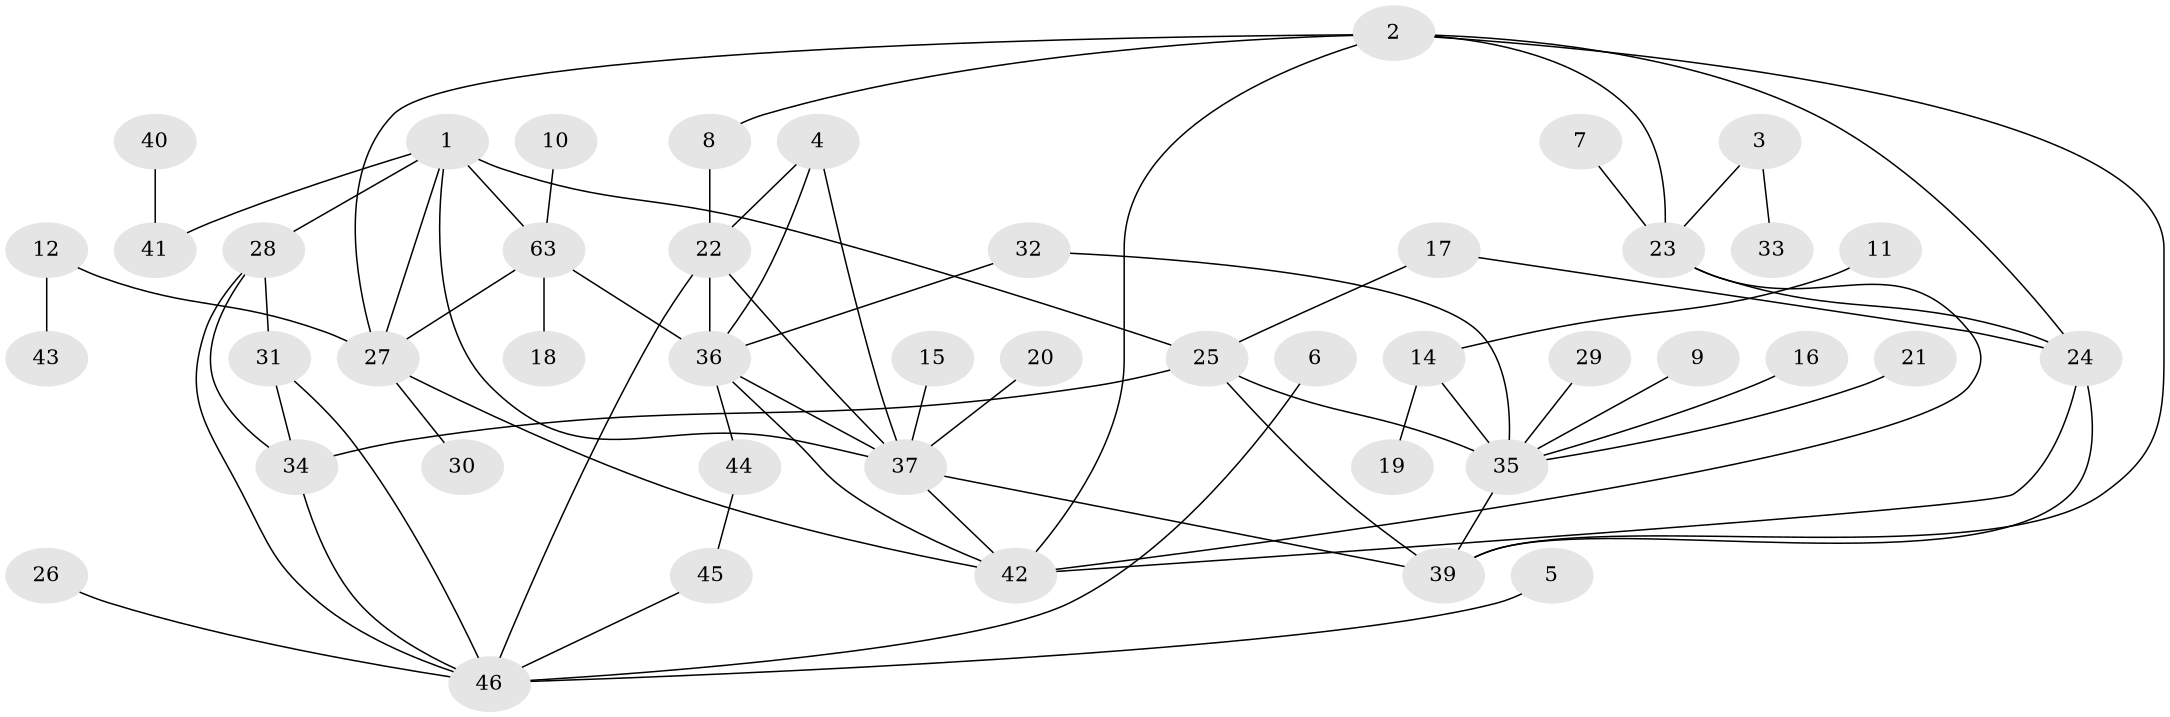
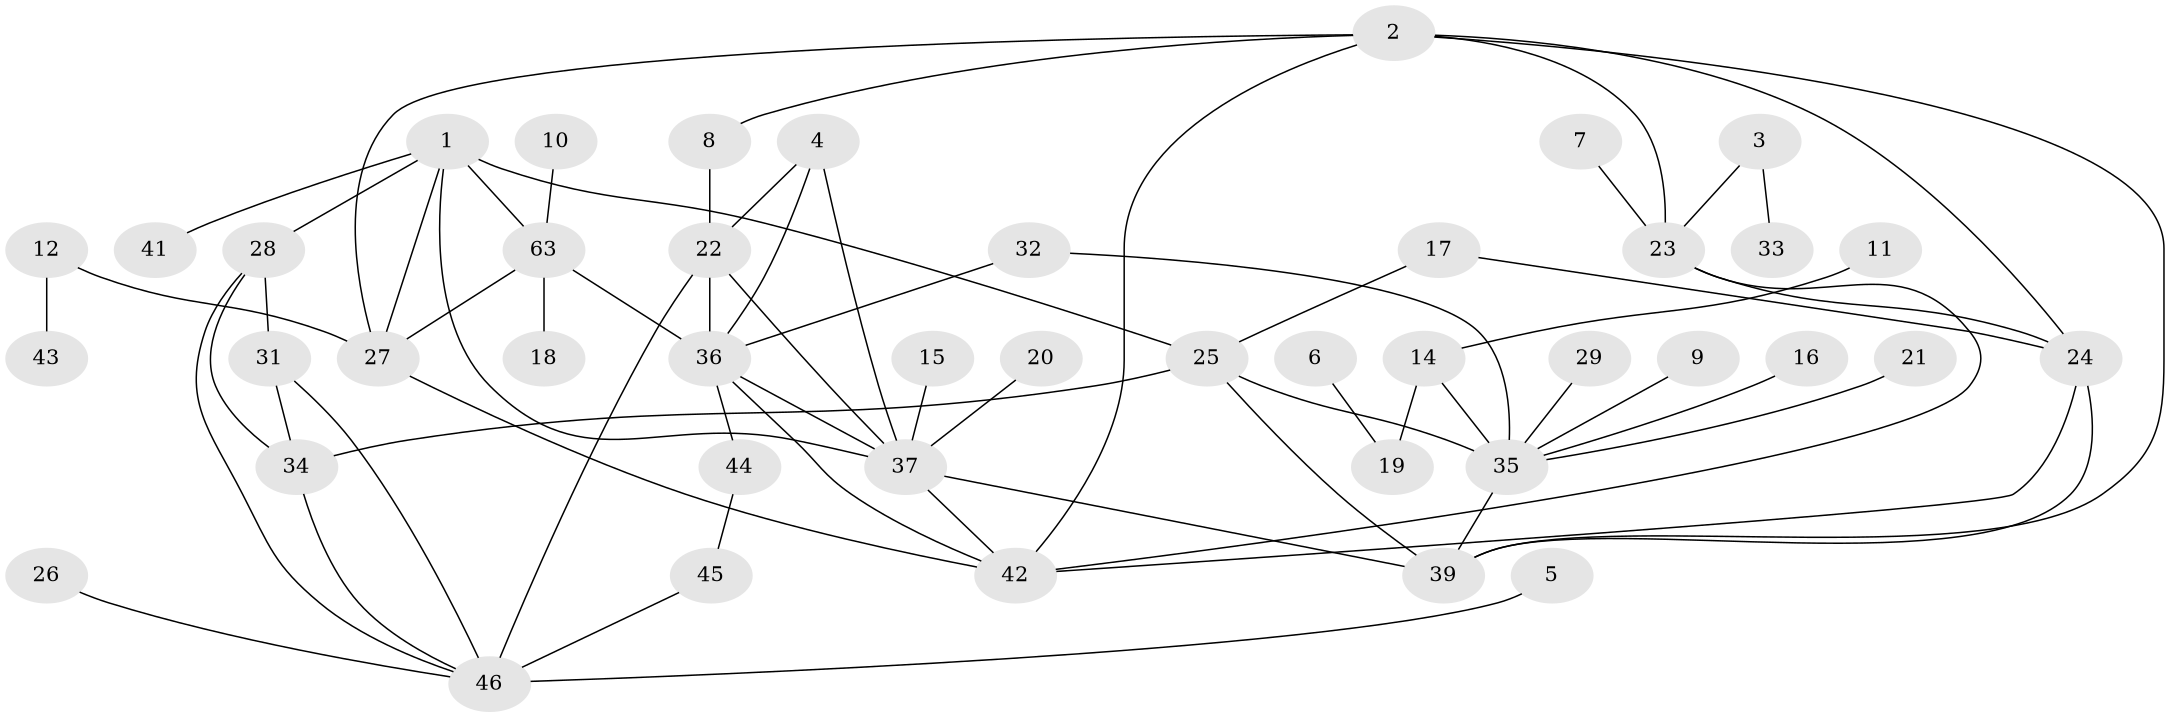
(155, 142) -> none
(463, 467) -> none
(961, 634) -> (1345, 401)
